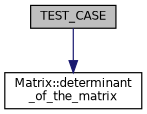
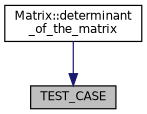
(73, 44) -> (73, 58)
